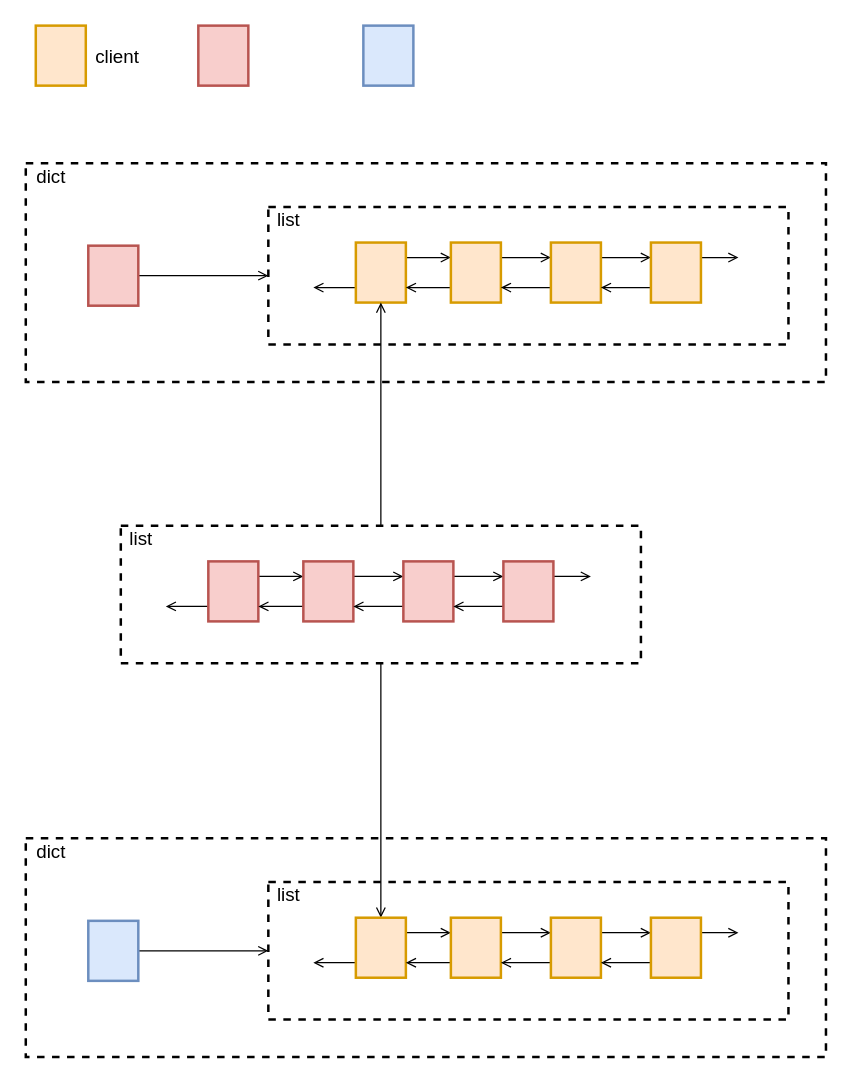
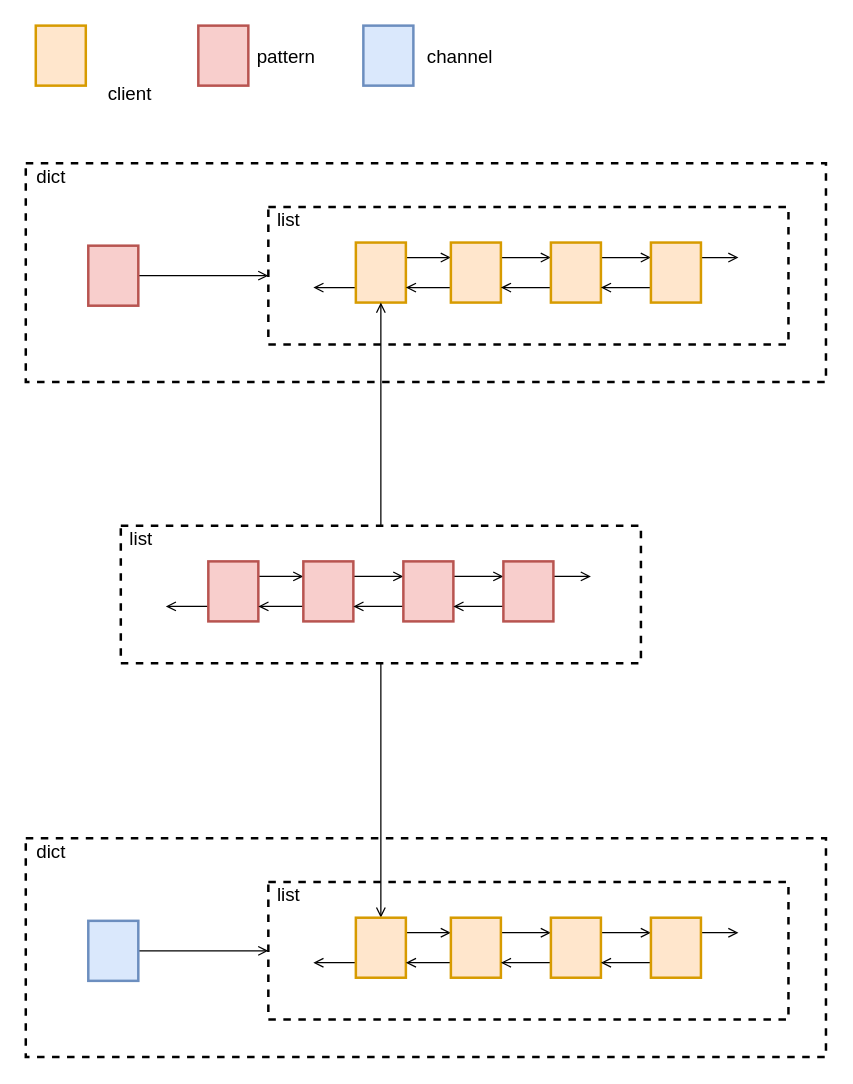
(117, 56) -> (129, 93)
none -> (286, 56)
none -> (459, 56)
